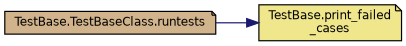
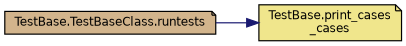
(330, 23) -> (330, 23)
